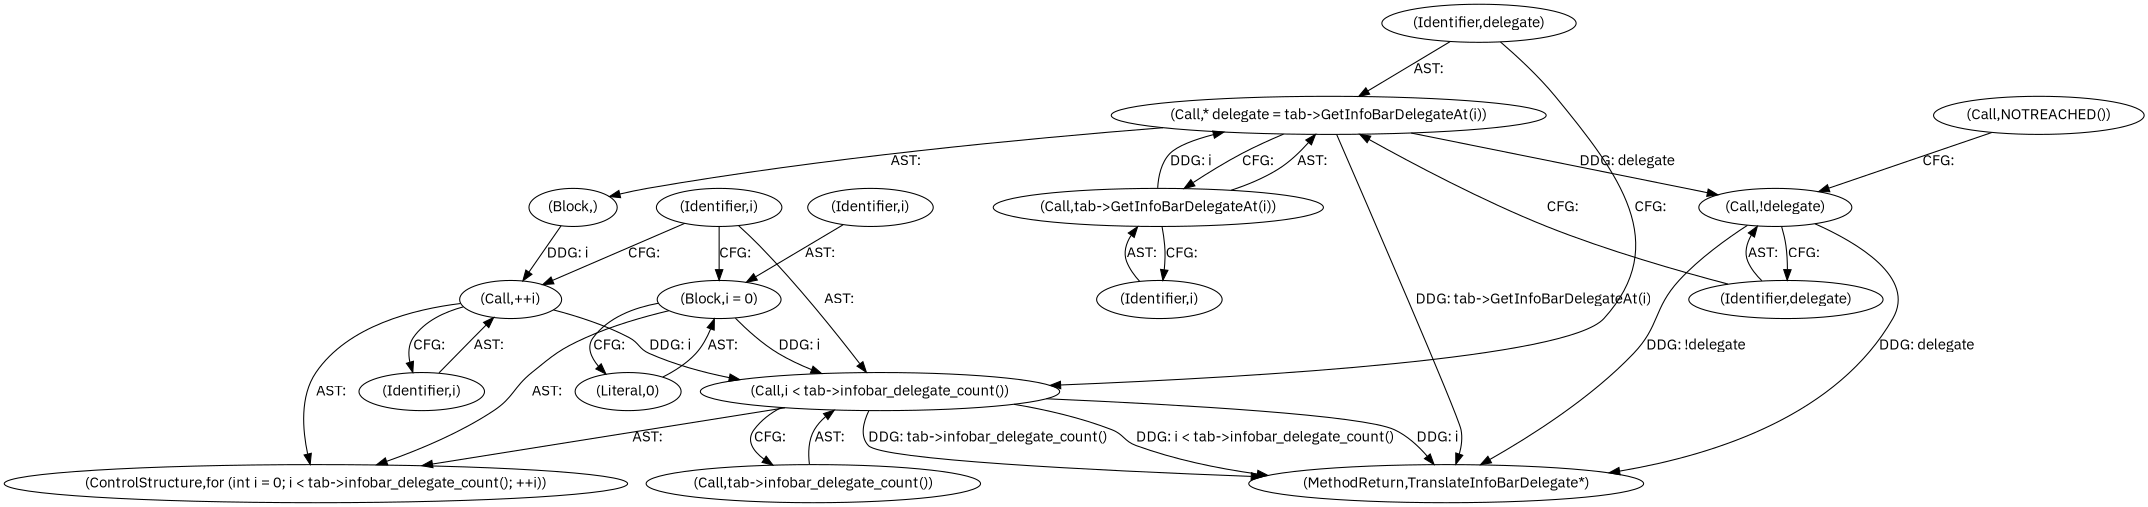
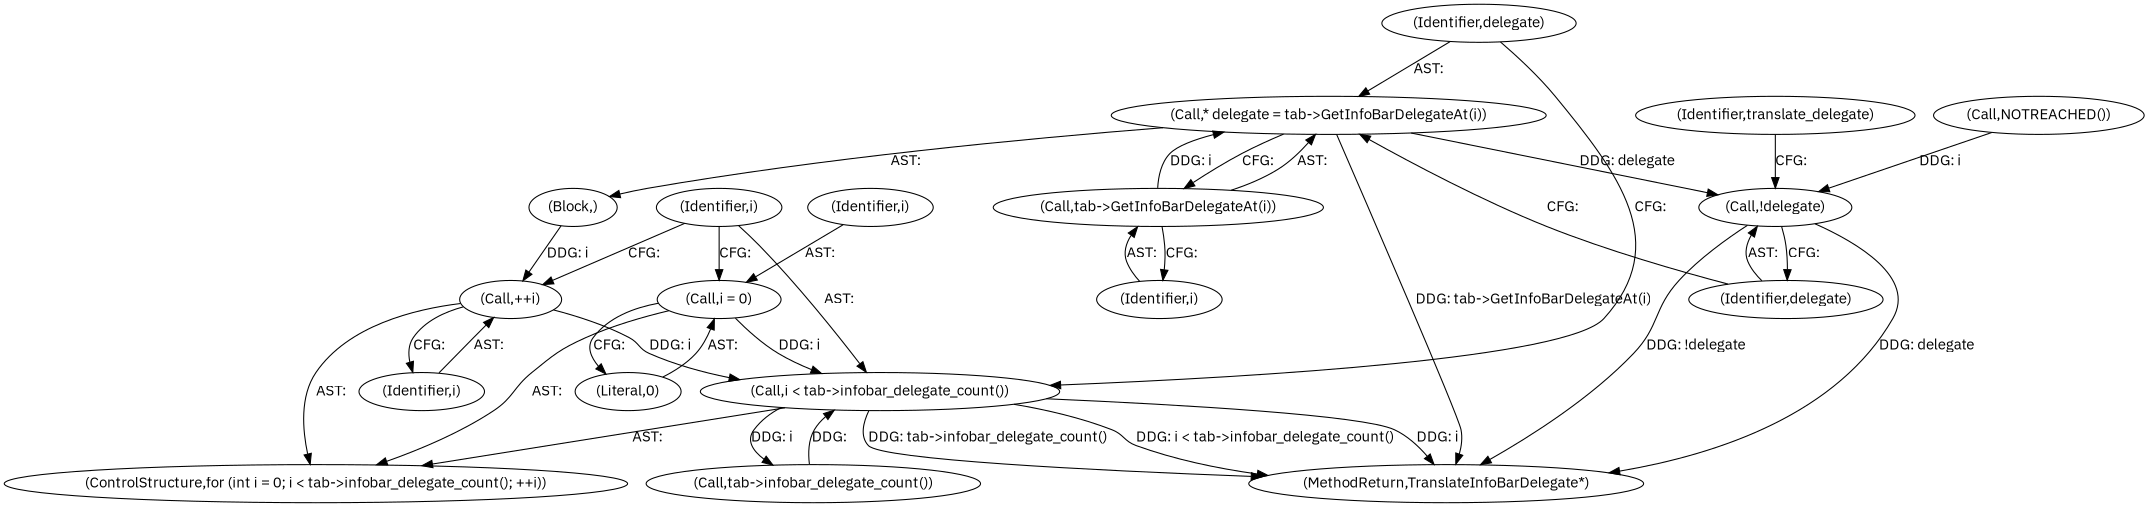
none -> (1775, 115)
(1940, 161) -> (1940, 161)
(719, 300) -> (719, 300)
(772, 438) -> (772, 438)
(831, 438) -> (831, 438)
